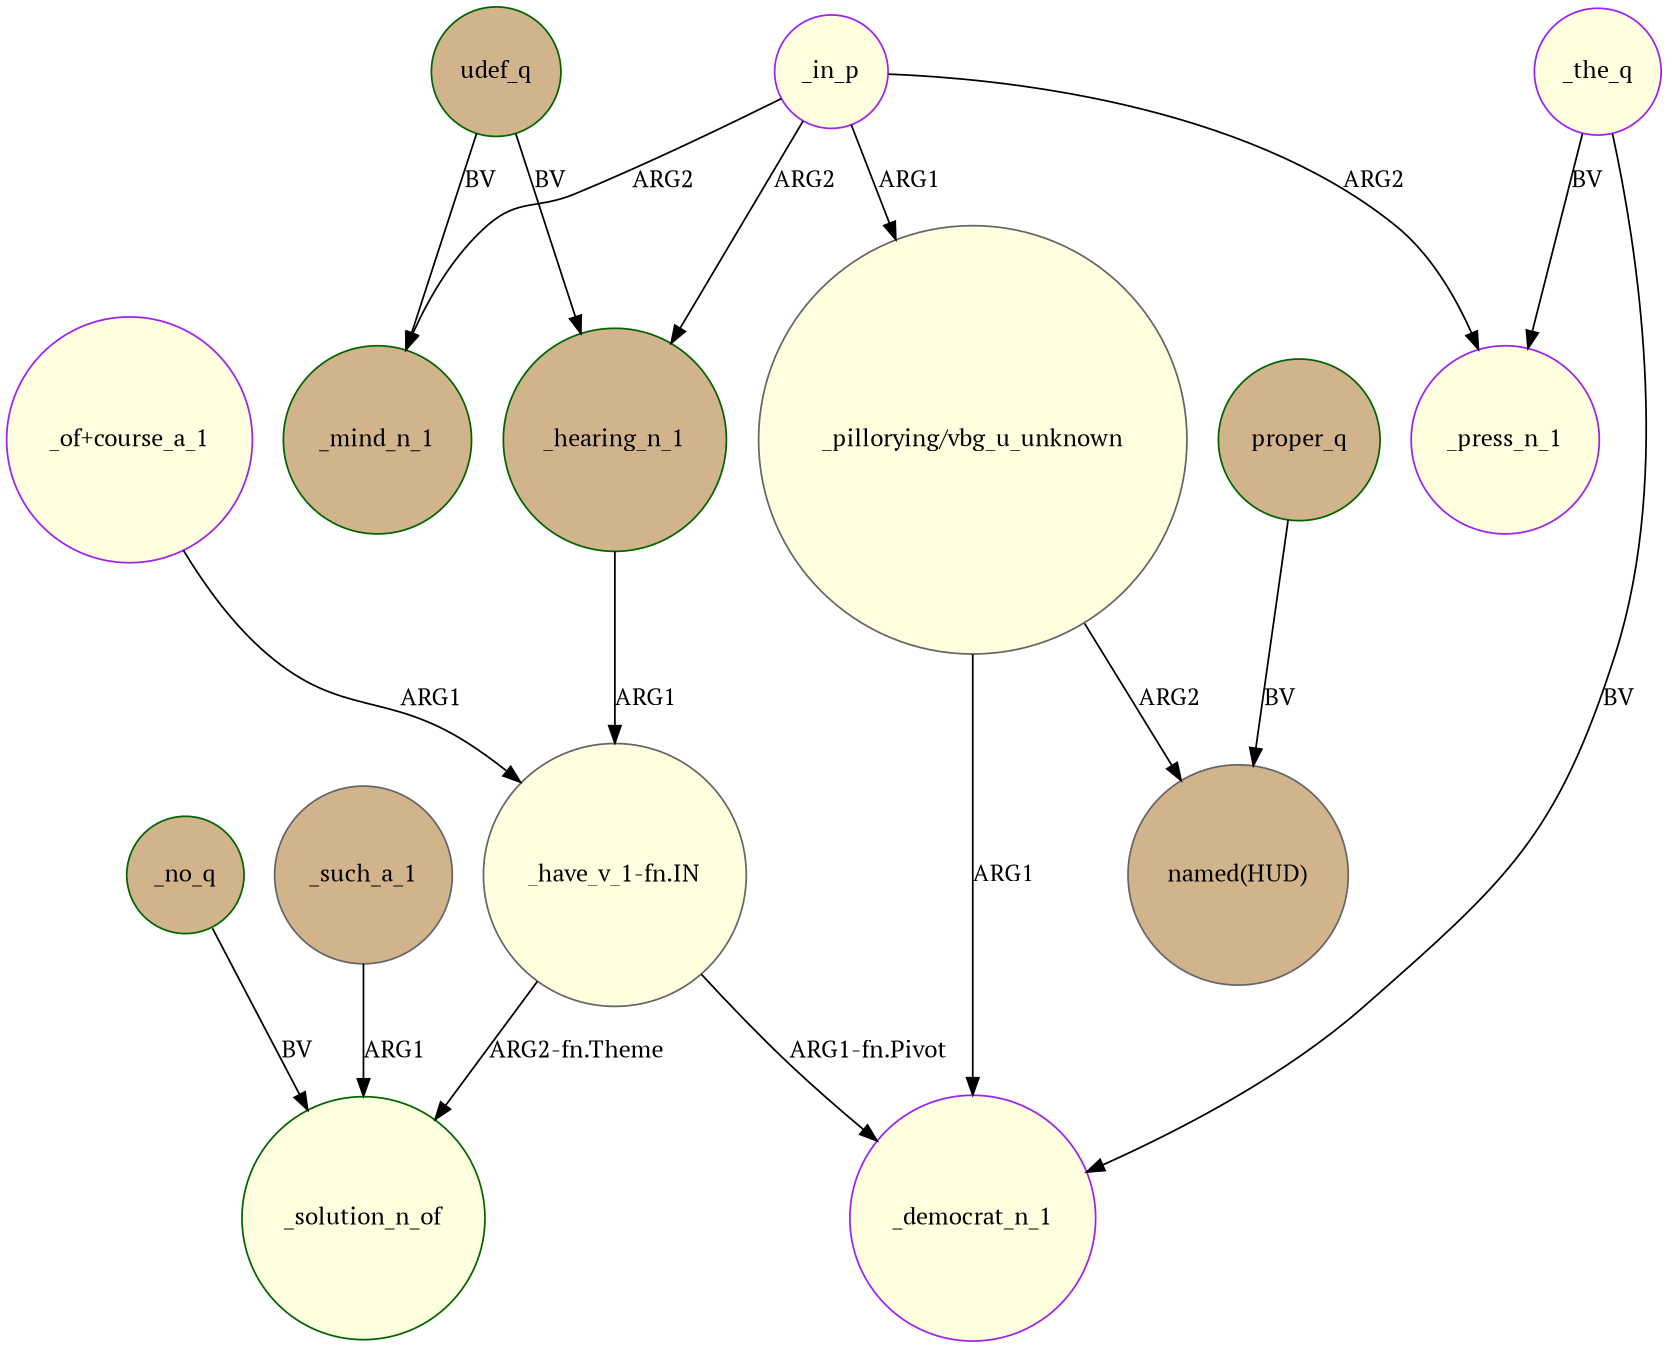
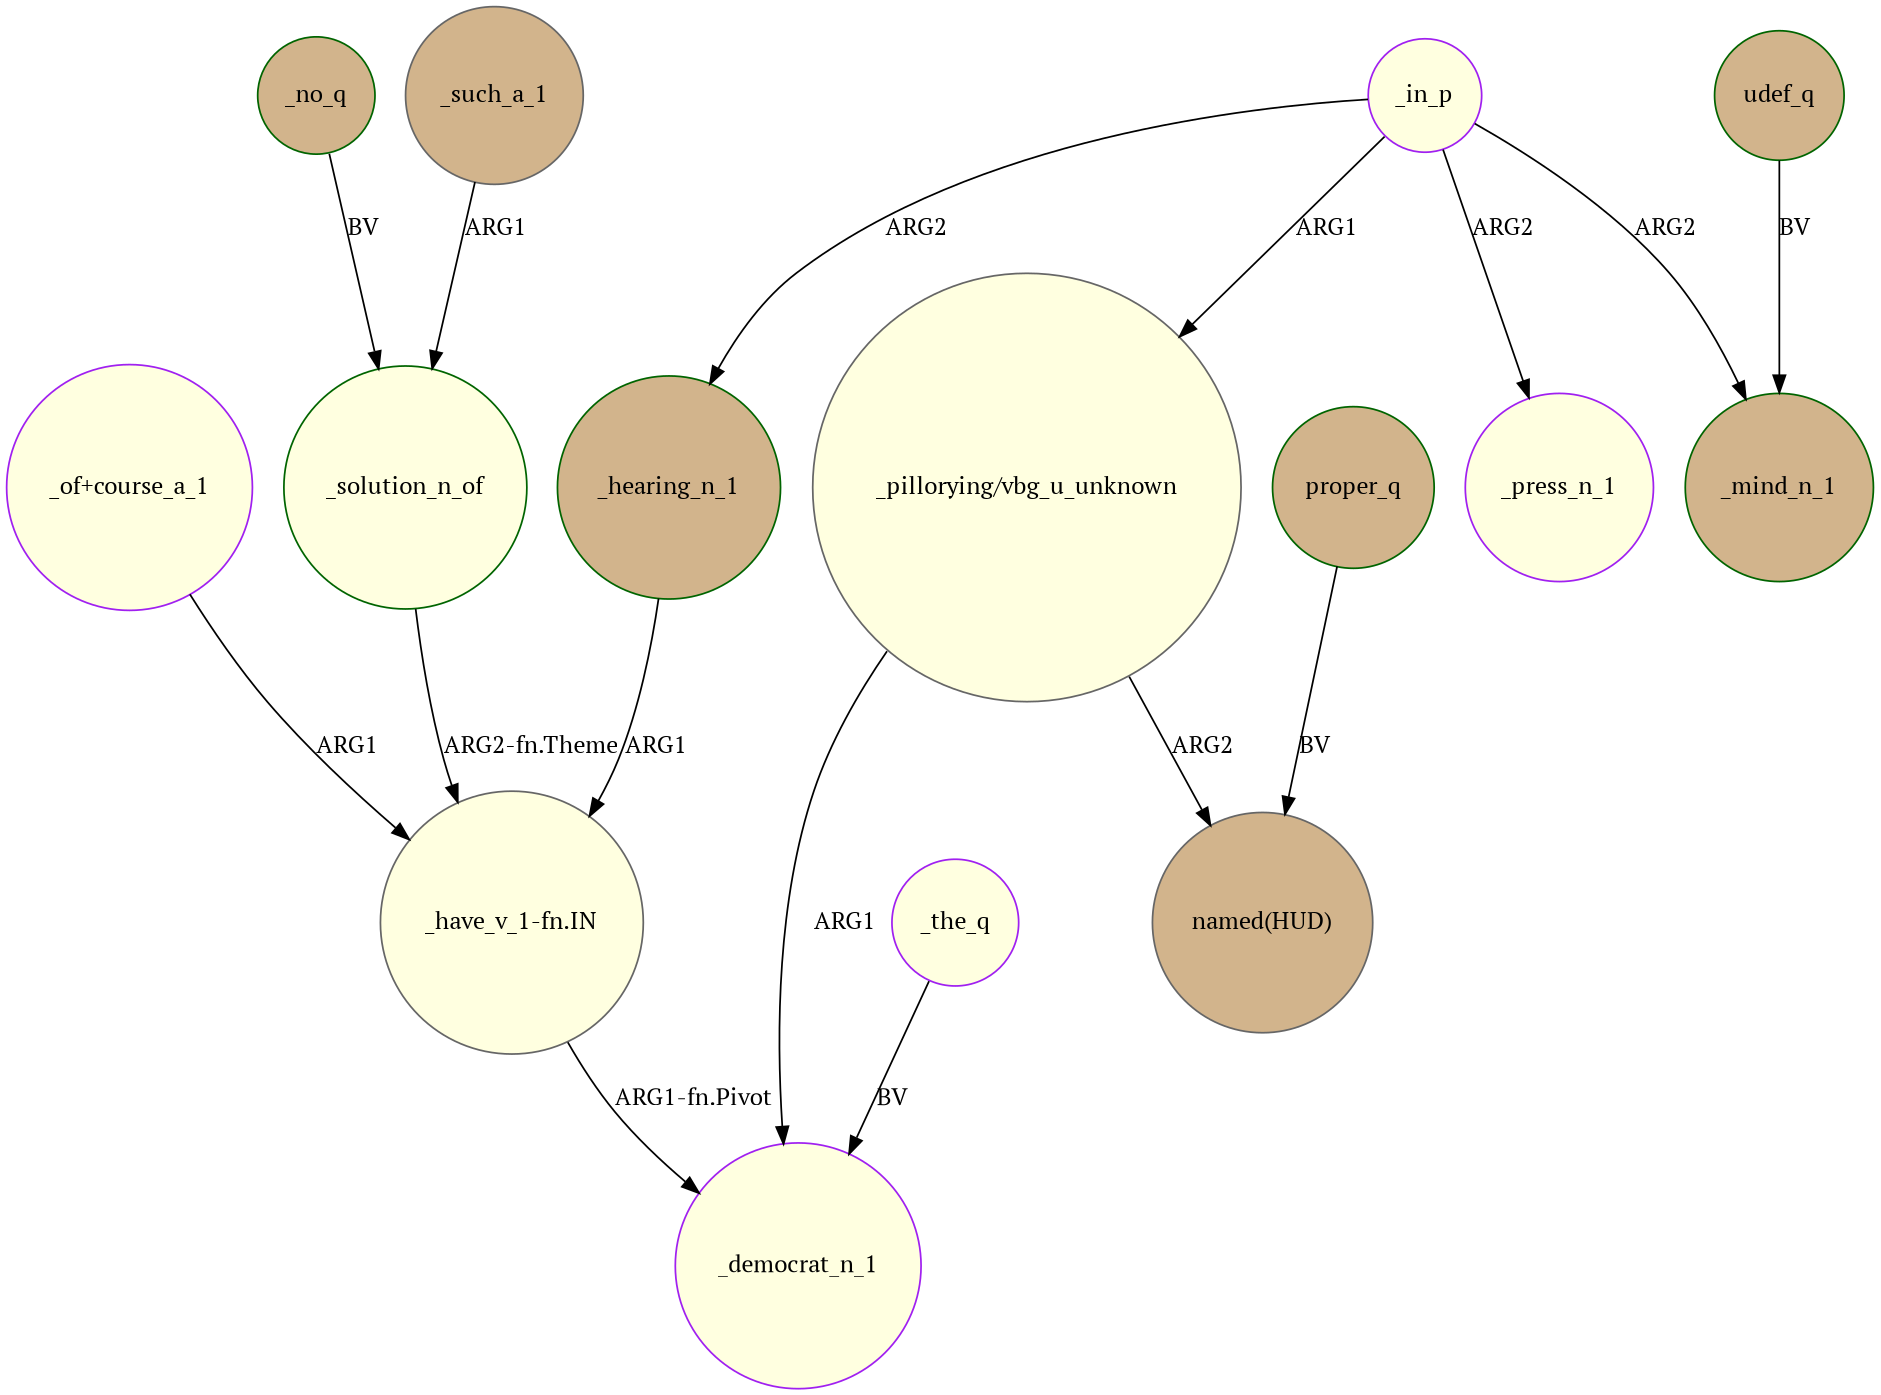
(546, 225) -> none
(1557, 232) -> none
(492, 1043) -> (430, 698)
